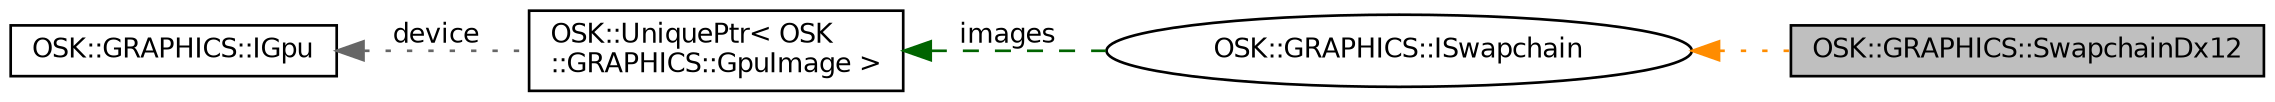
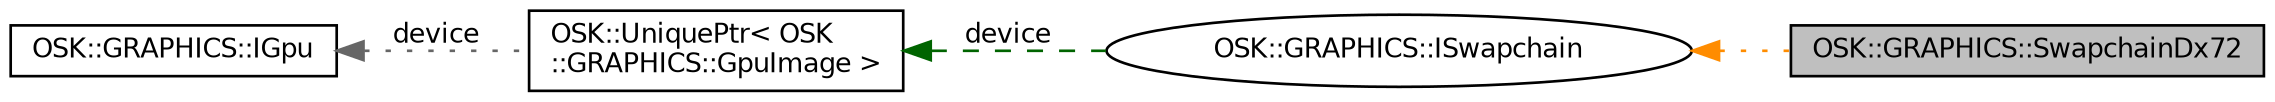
(1005, 36) -> (1005, 36)
(2027, 51) -> (2027, 51)
